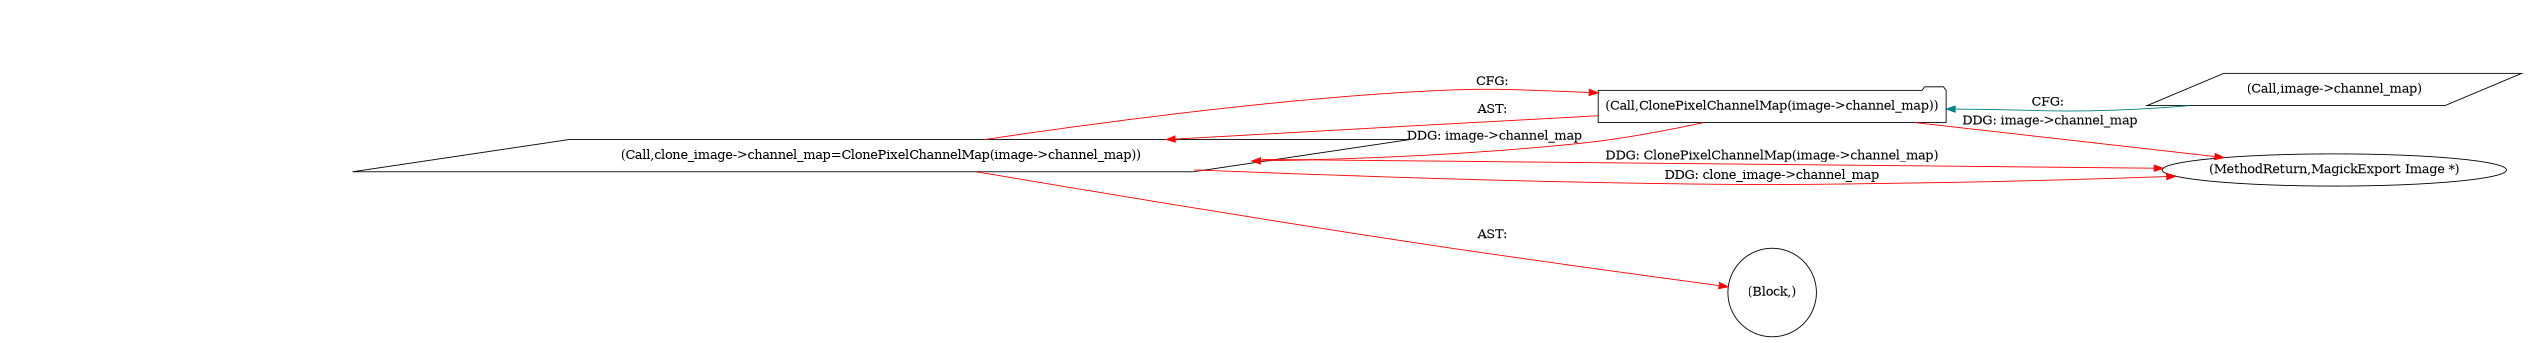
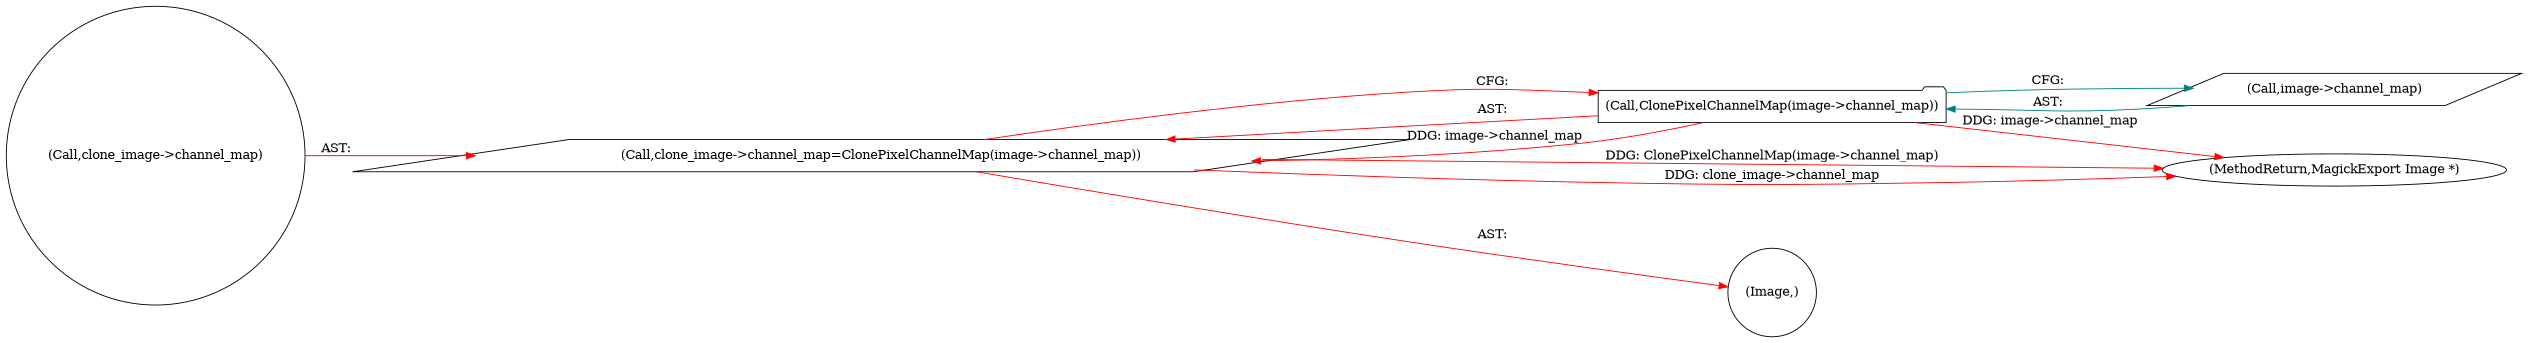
none -> (2065, 89)
(2050, 102) -> (2050, 102)
none -> (156, 156)
(1772, 293) -> (1772, 293)
